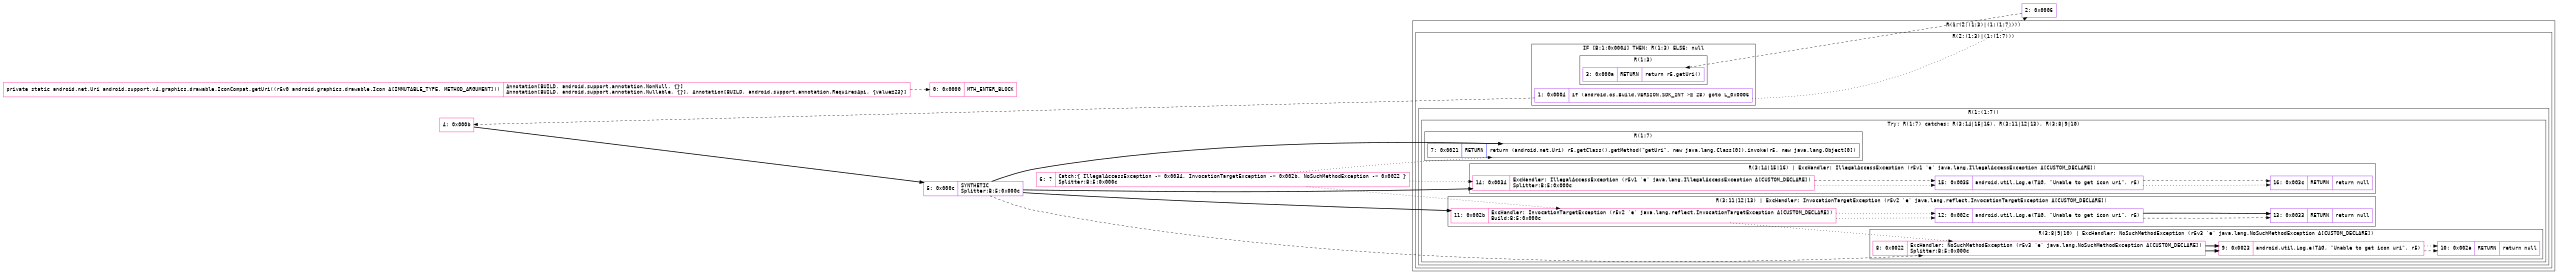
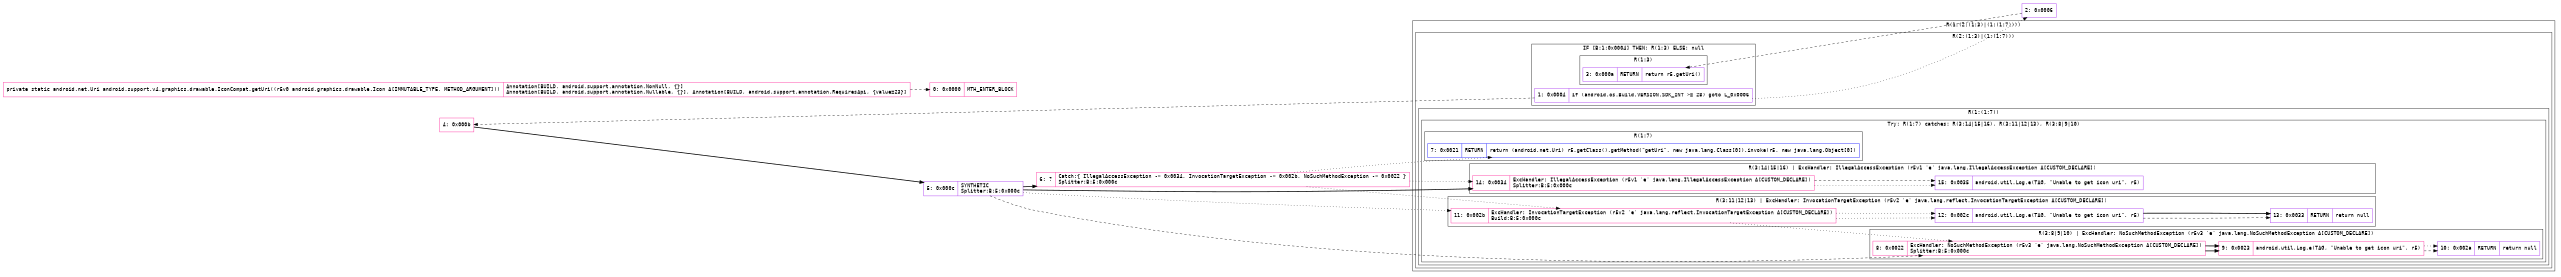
(1244, 147) -> (1028, 187)
(2321, 183) -> none
(1235, 203) -> (1235, 203)
